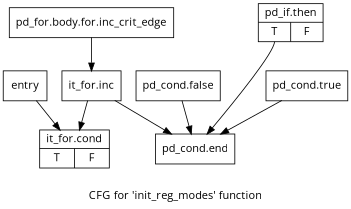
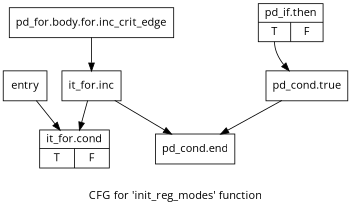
(178, 86) -> none
(246, 86) -> (277, 54)
